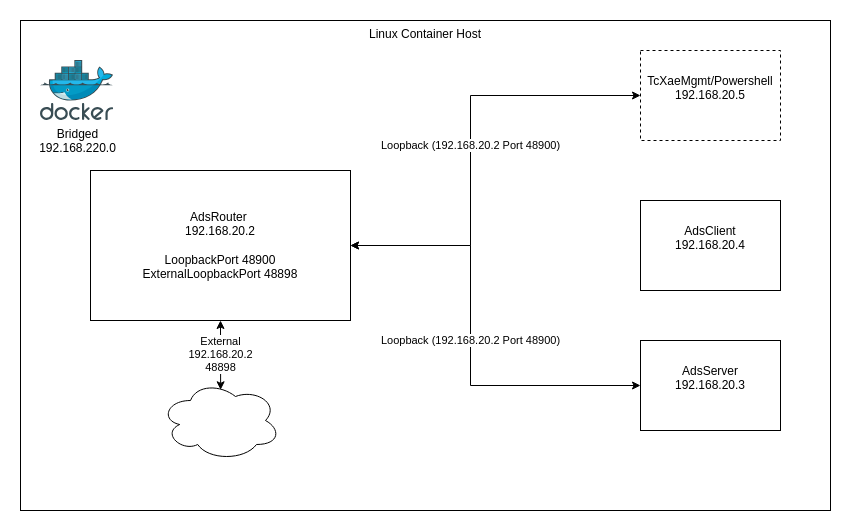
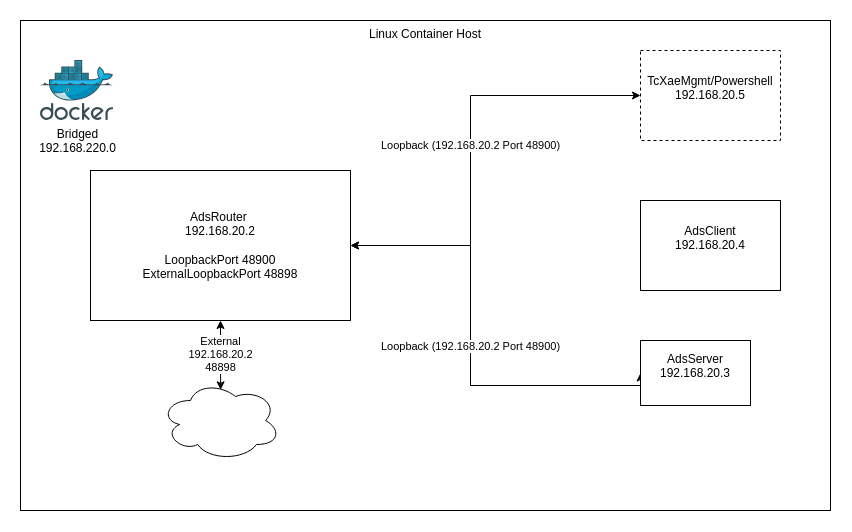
(711, 386) -> (696, 373)
